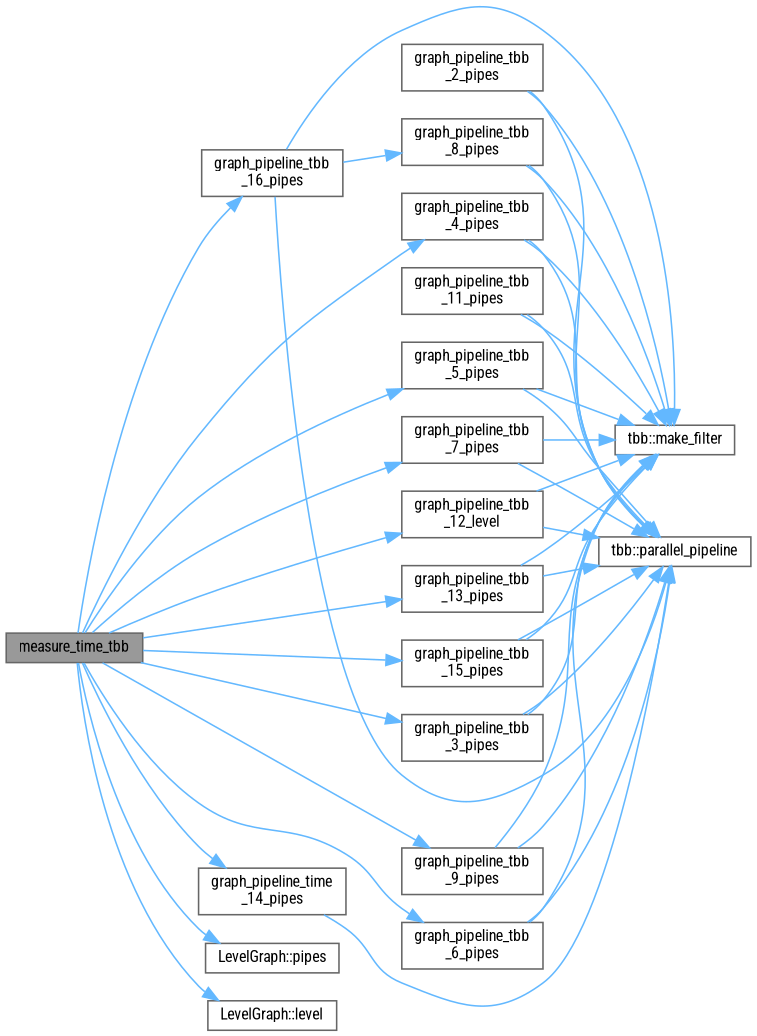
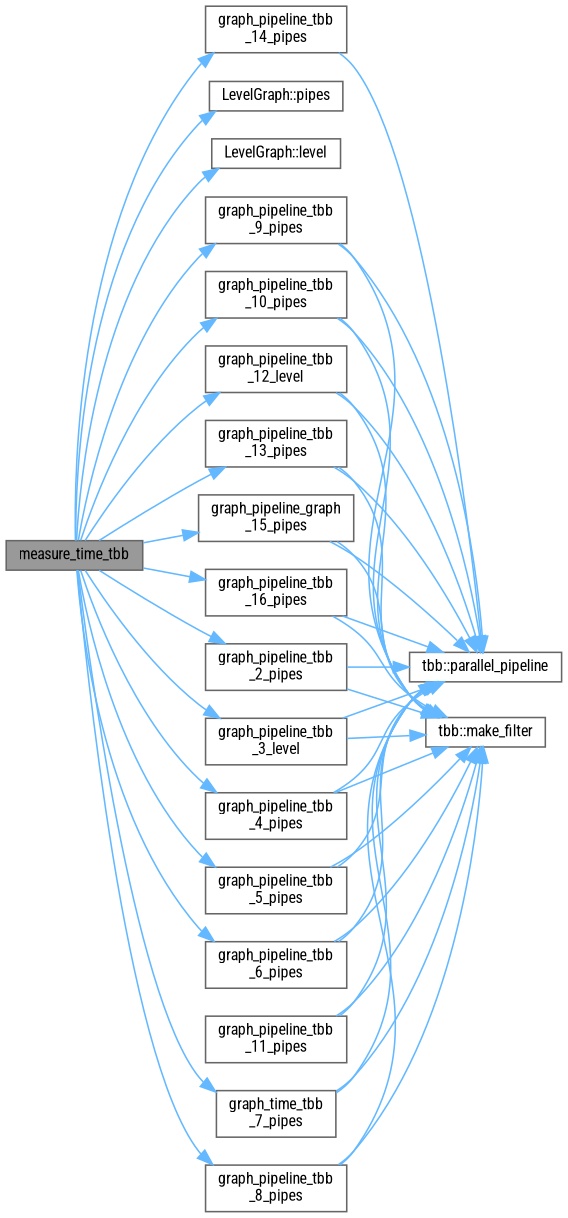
(364, 159) -> (115, 868)
none -> (276, 295)
(472, 440) -> (276, 1114)
none -> (155, 605)
(472, 663) -> (276, 518)
(472, 738) -> (276, 742)
(272, 891) -> (276, 29)
